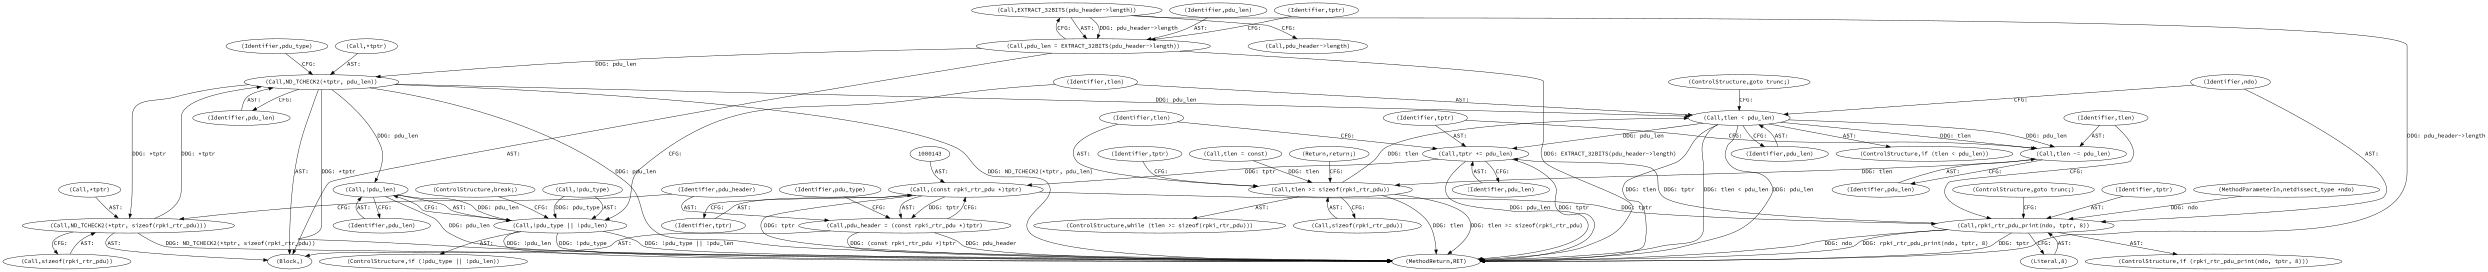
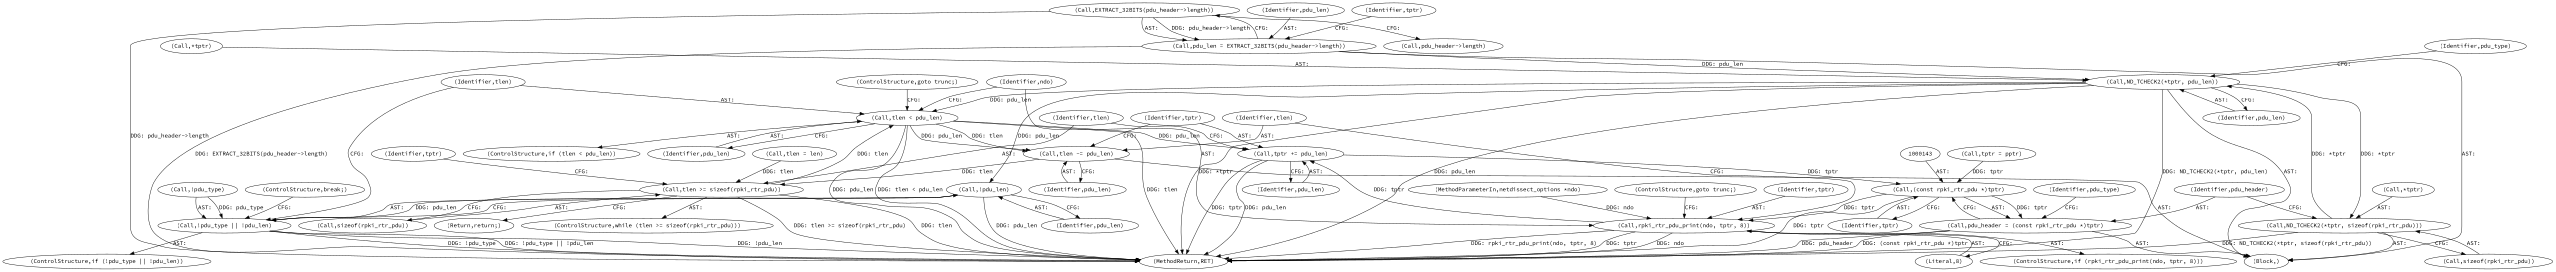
(1236, 154) -> (795, 154)
none -> (1992, 154)
(1330, 170) -> (592, 208)
none -> (1694, 177)
(2287, 190) -> (1508, 190)
